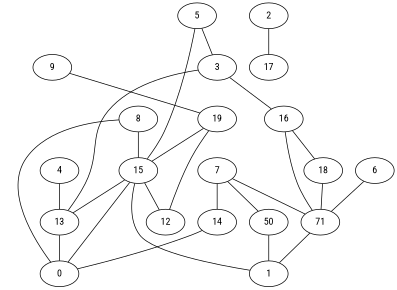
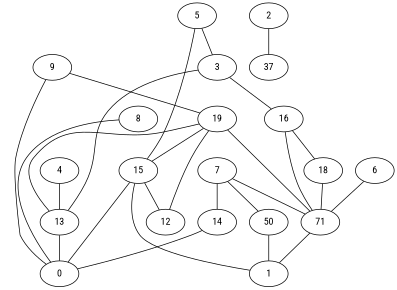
(269, 67) -> (269, 67)
(138, 145) -> none
none -> (269, 171)
none -> (15, 174)
(99, 196) -> (83, 133)
